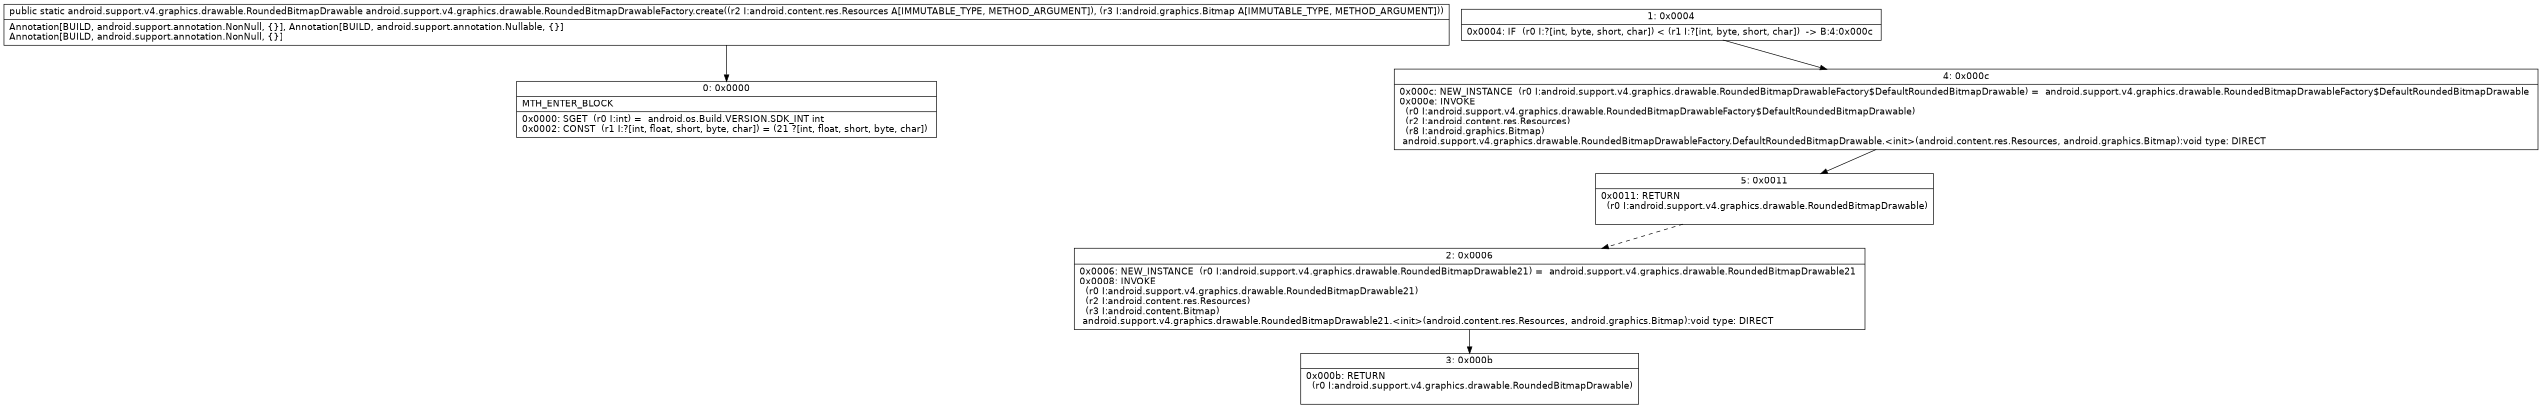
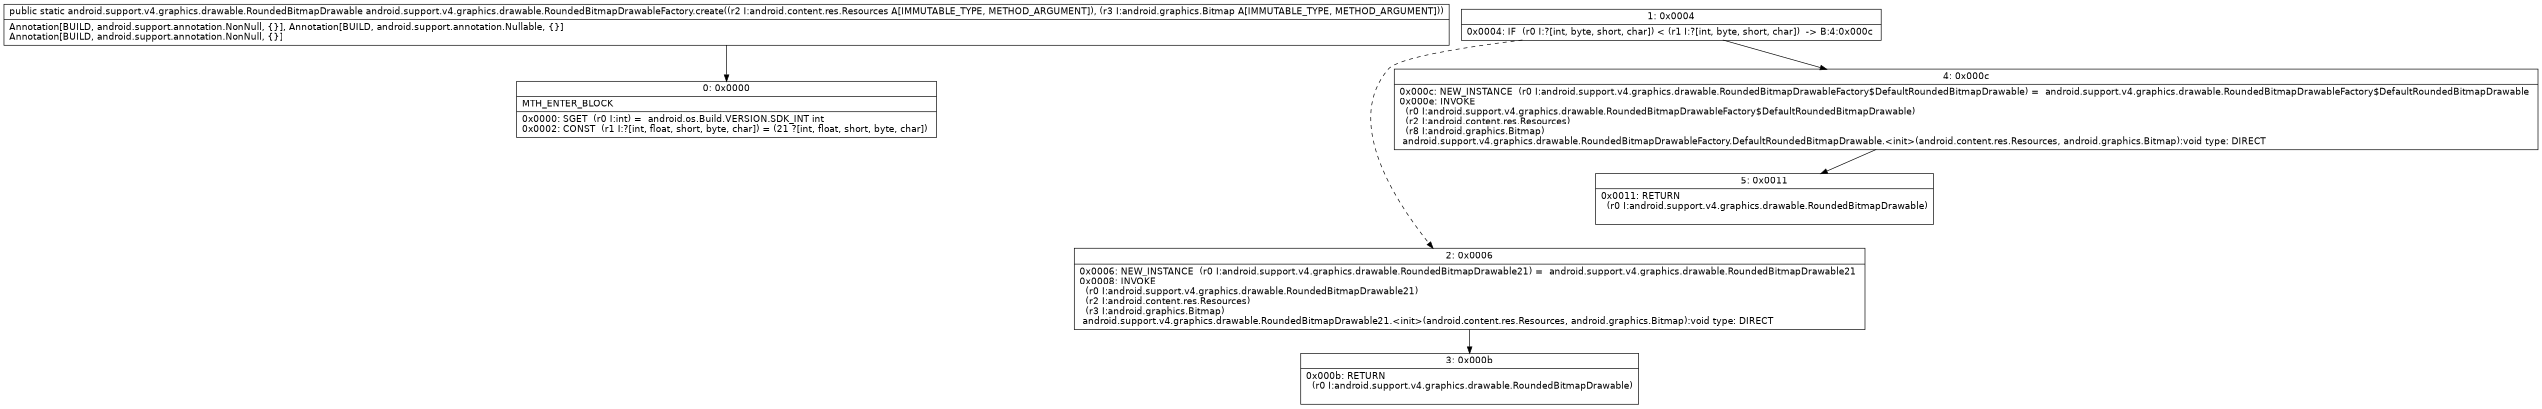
(1646, 235) -> (1375, 93)
(1150, 311) -> (1152, 311)
